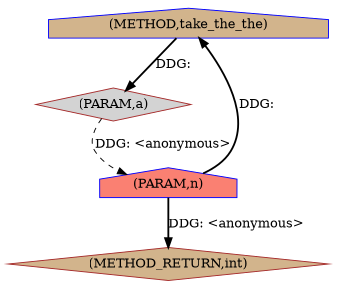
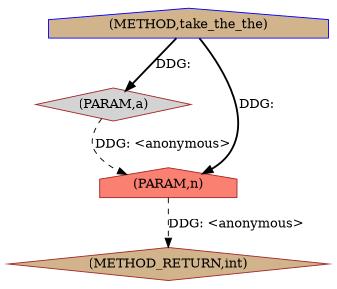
(237, 113) -> (236, 104)
(168, 184) -> (168, 184)
(168, 218) -> (168, 218)
